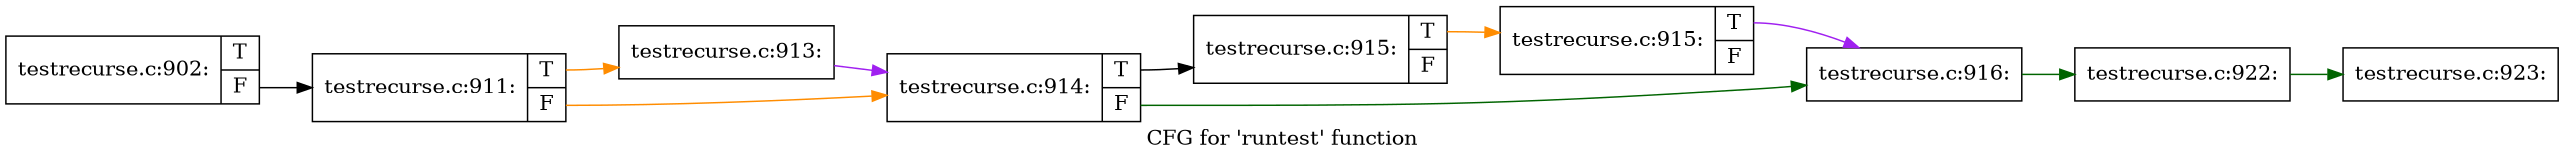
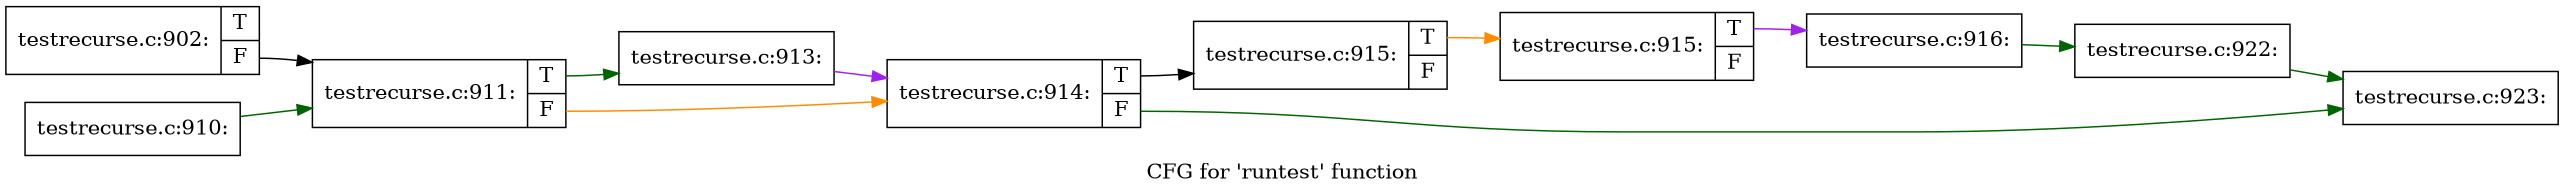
(585, 70) -> (585, 76)
(1466, 103) -> (1734, 132)
none -> (133, 129)
